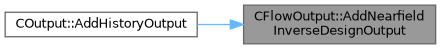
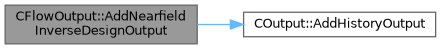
(214, 24) -> (214, 24)
